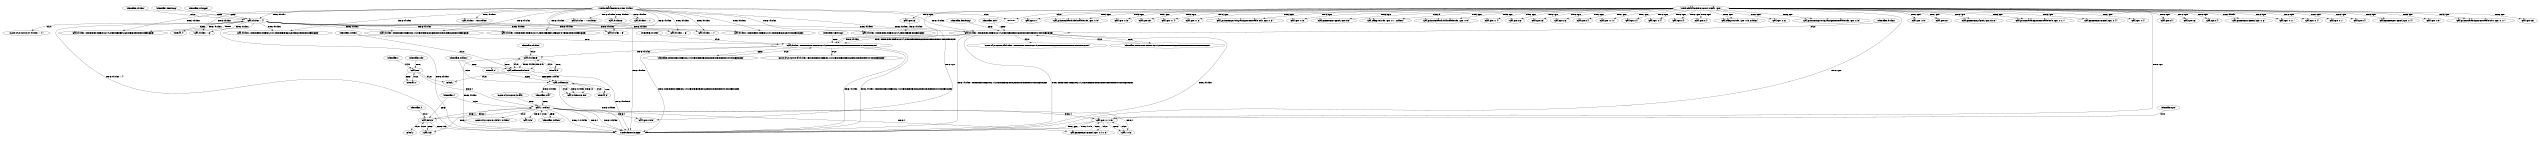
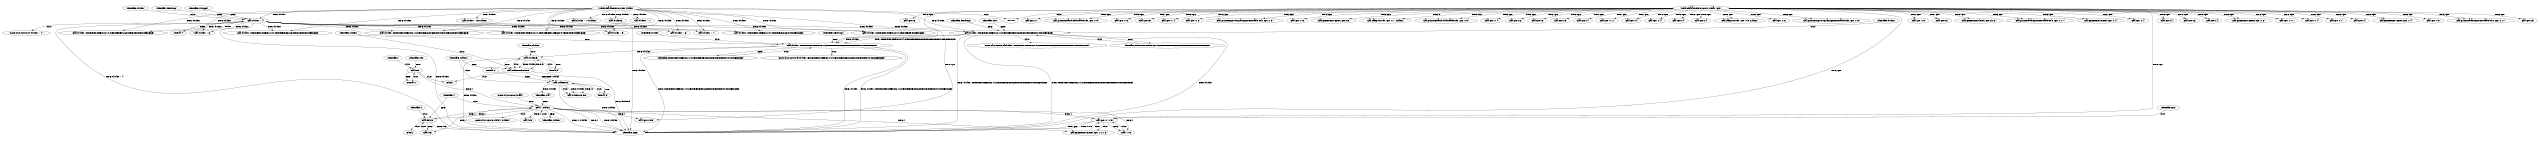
(1477, 14) -> (1477, 14)
(2229, 14) -> (2229, 14)
(909, 27) -> (684, 26)
(630, 133) -> (630, 133)
